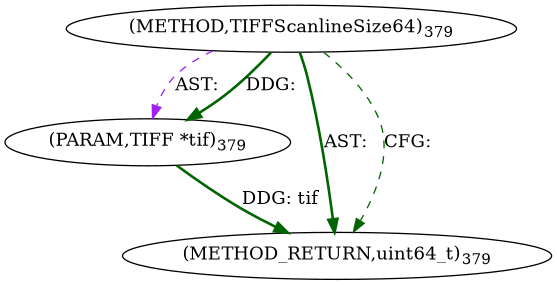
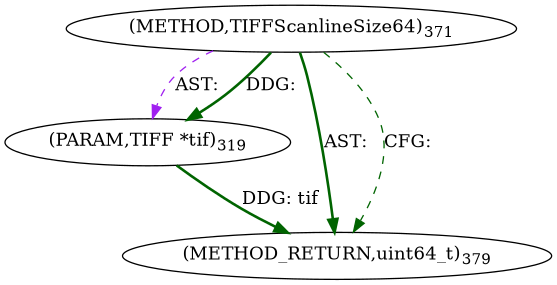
(439, 27) -> (439, 27)
(232, 140) -> (232, 140)
